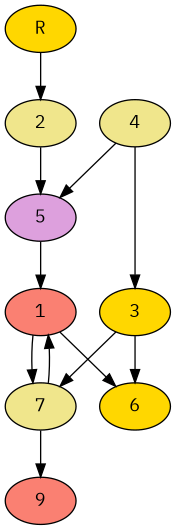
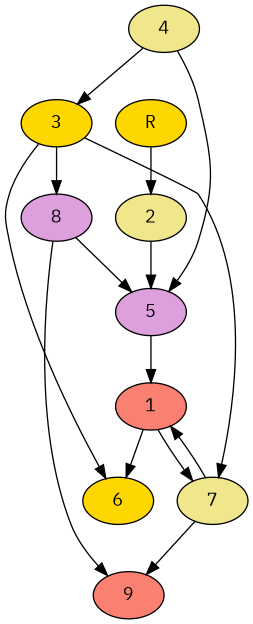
none -> (57, 218)
